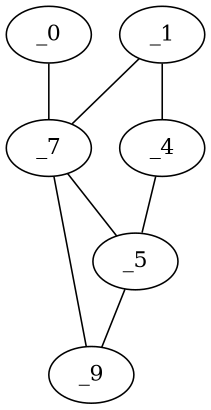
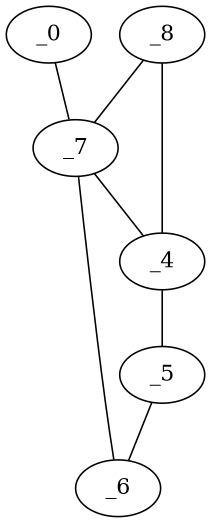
(162, 35) -> (162, 35)
(92, 205) -> (119, 205)
(91, 375) -> (118, 488)
